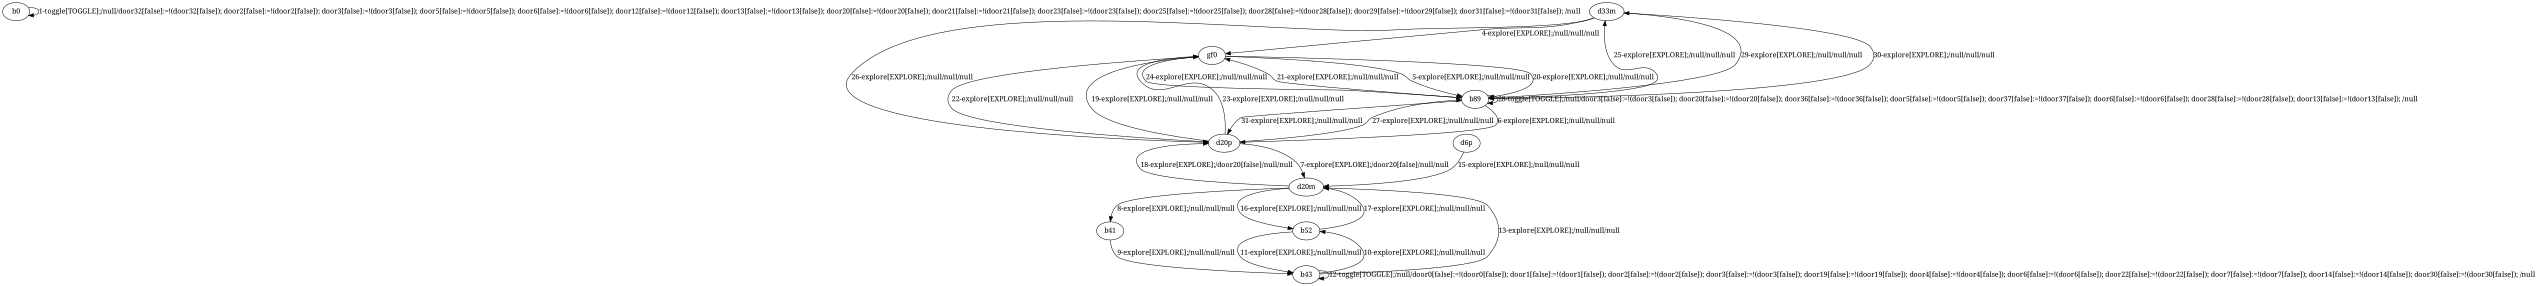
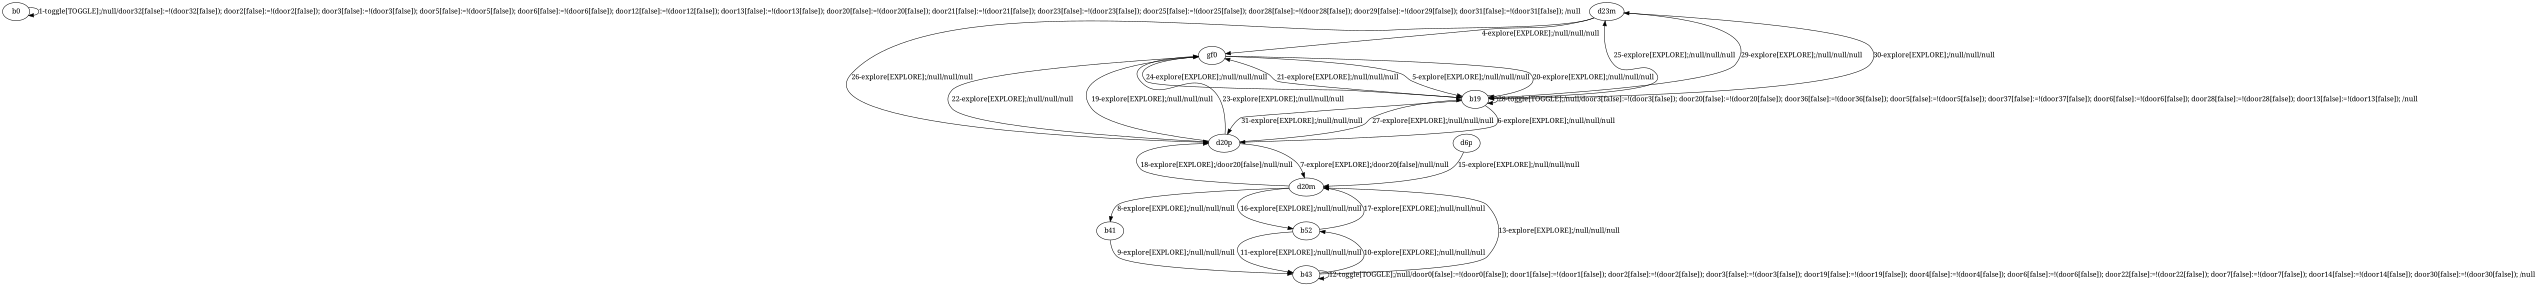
(1607, 12) -> (1607, 12)
(1475, 99) -> (1475, 99)
